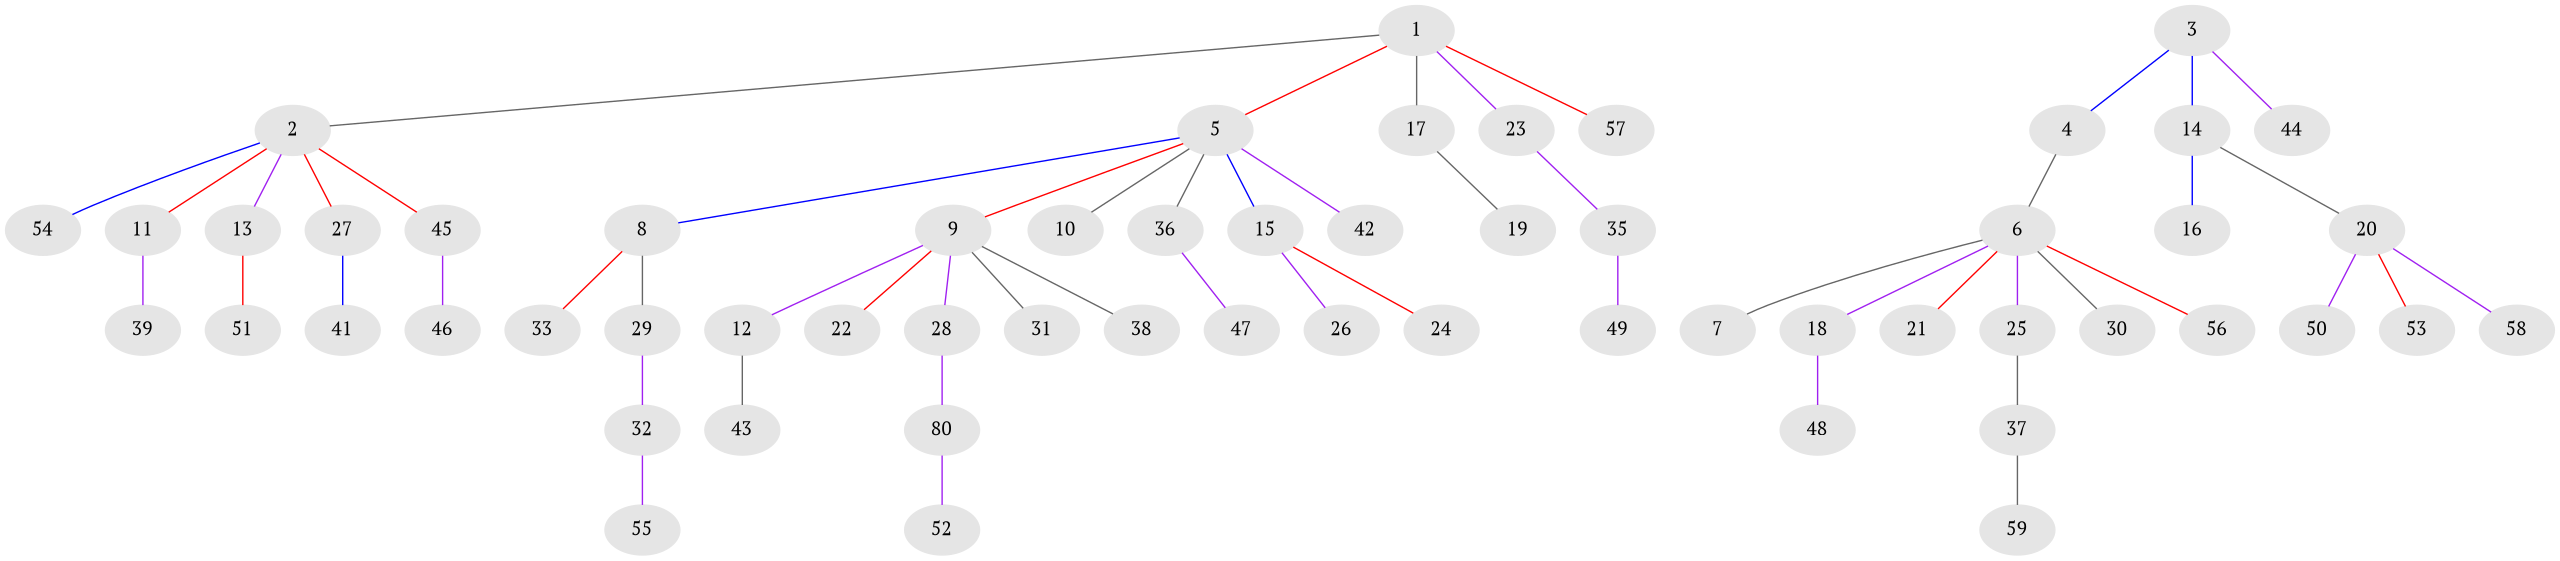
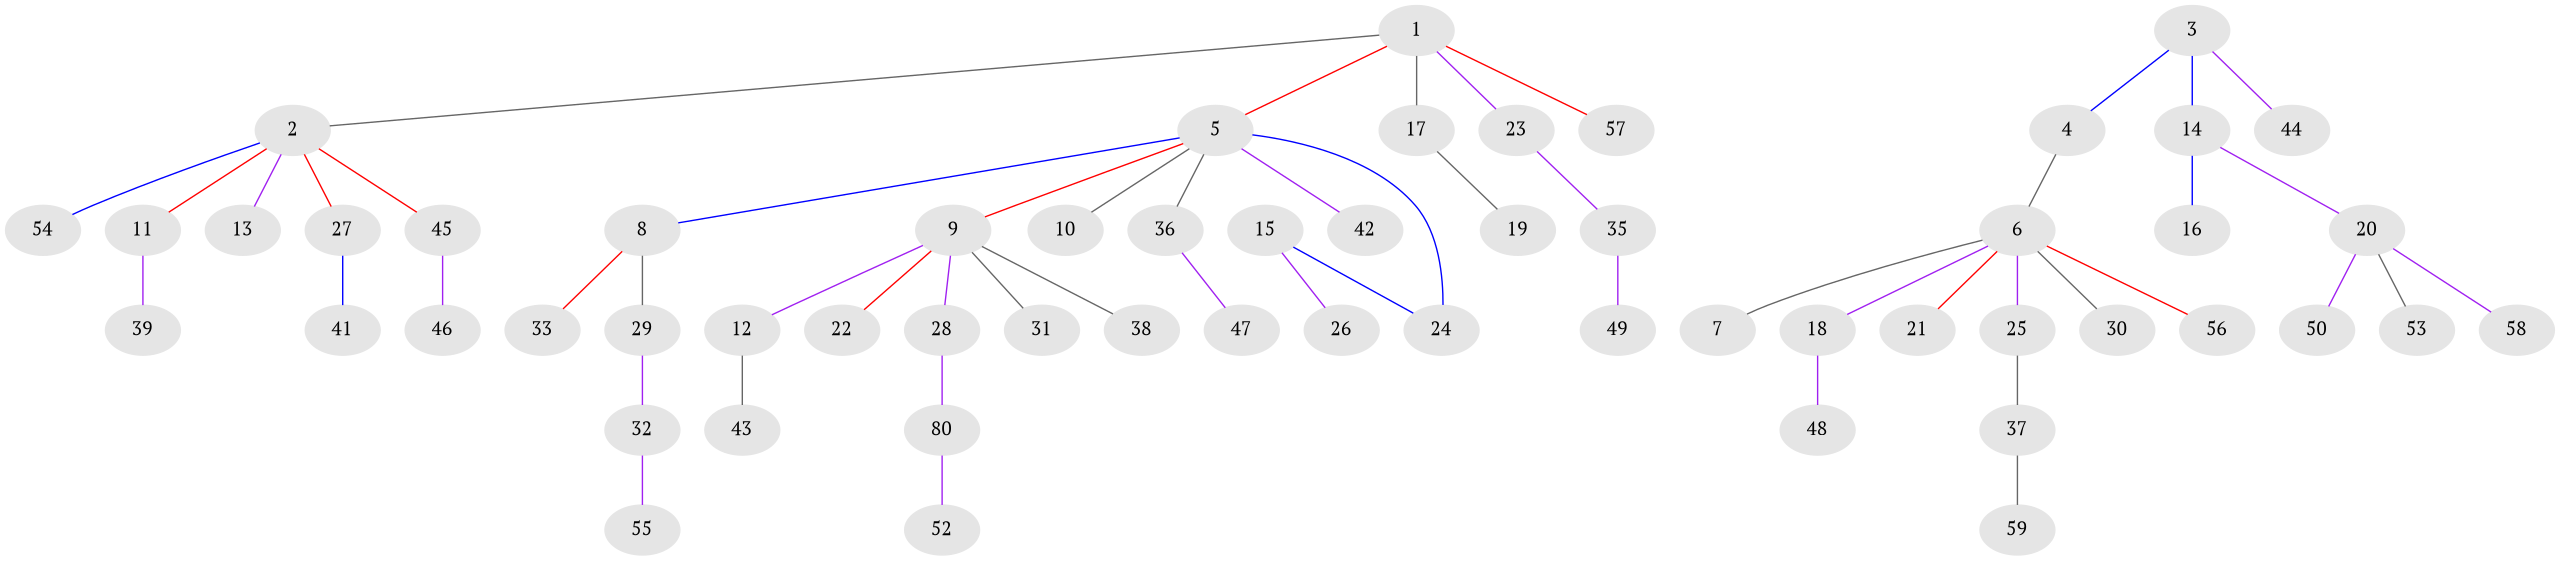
(1240, 180) -> (1387, 181)
(2280, 180) -> (2280, 180)
(1353, 280) -> (1353, 280)
(2392, 280) -> (2392, 280)
(243, 330) -> none
